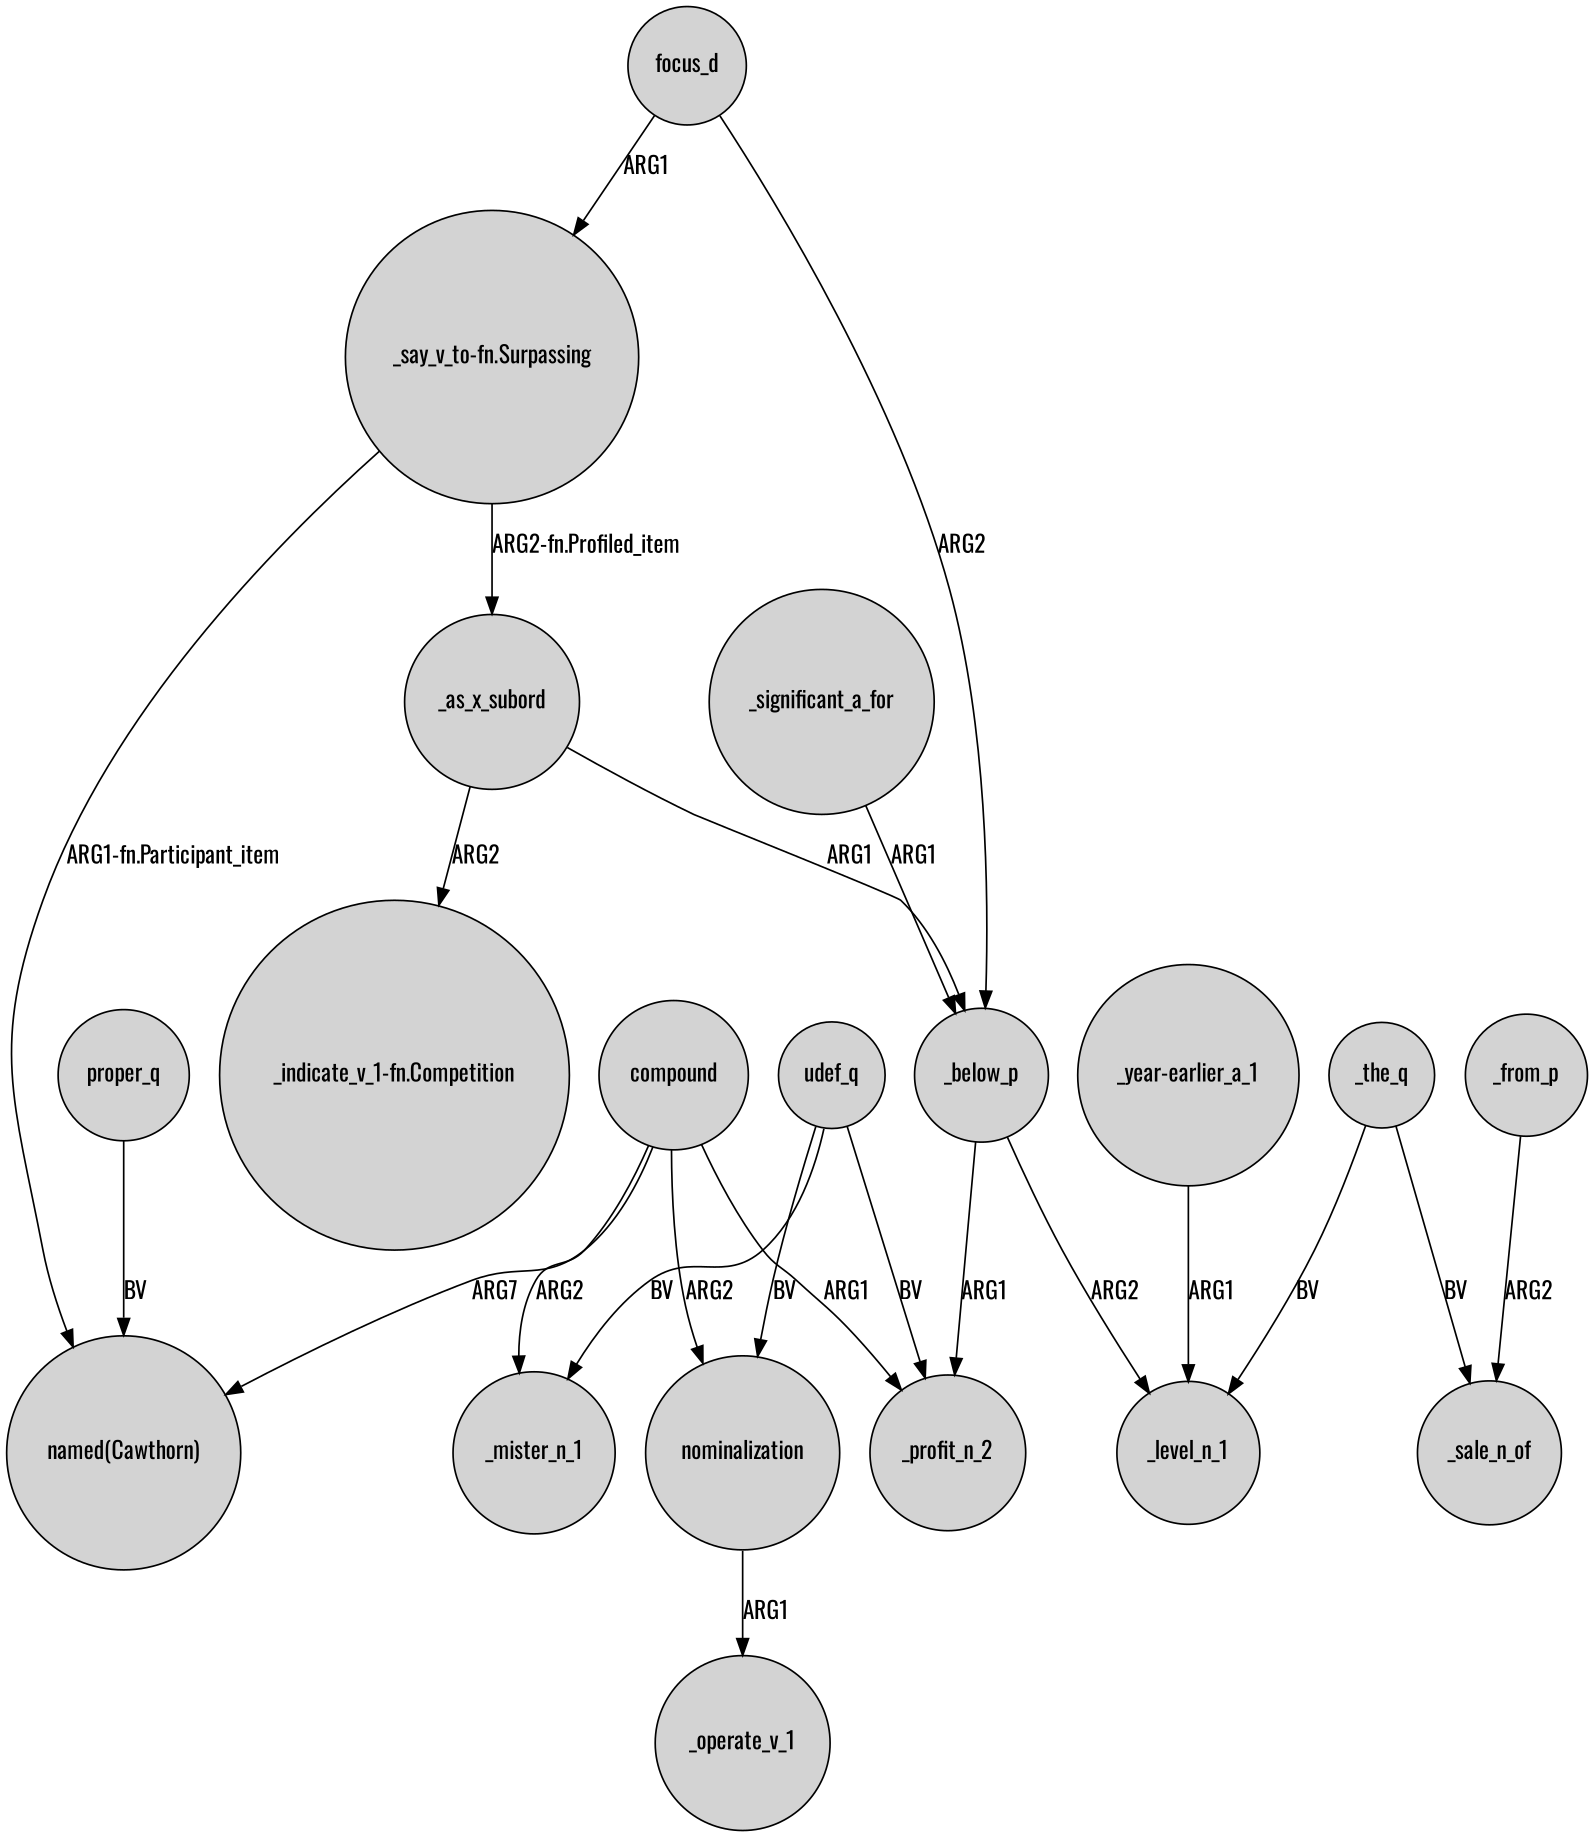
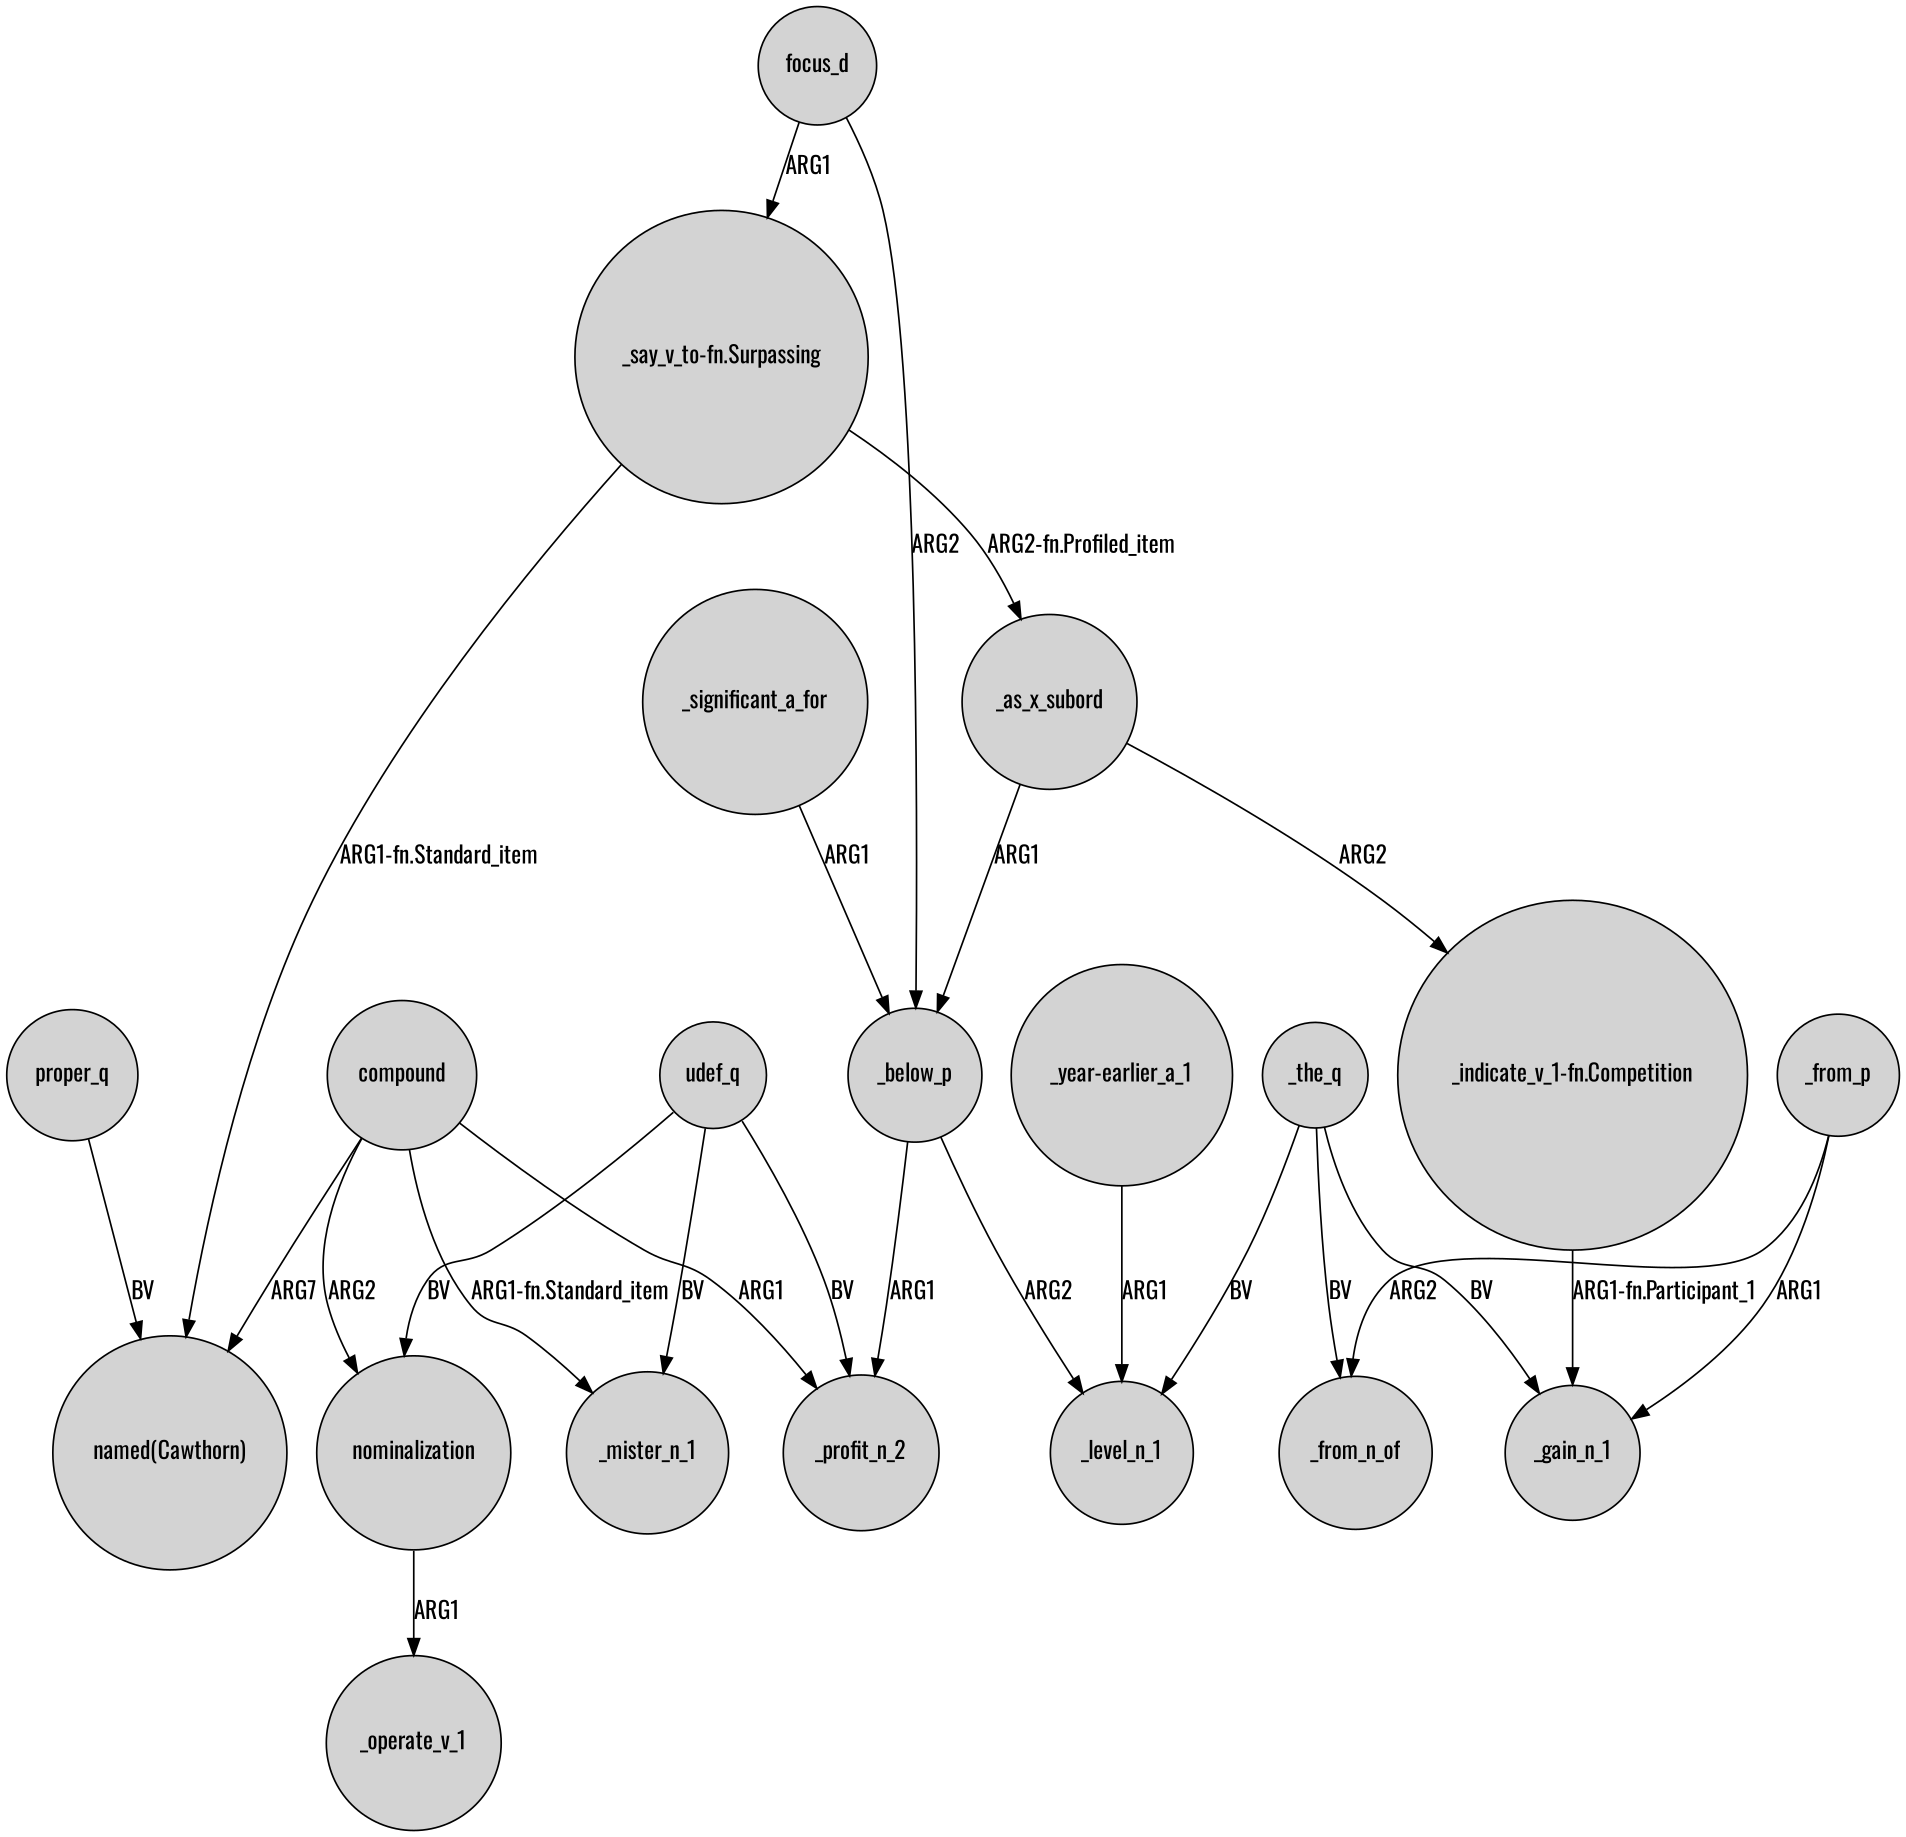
(173, 857) -> (439, 857)
(560, 1293) -> (570, 1293)
(1489, 1453) -> (1356, 1453)
none -> (1573, 1453)
